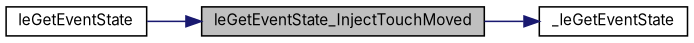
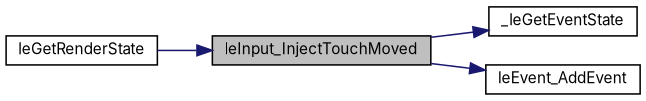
(76, 21) -> (82, 50)
(343, 21) -> (322, 50)
none -> (563, 79)
